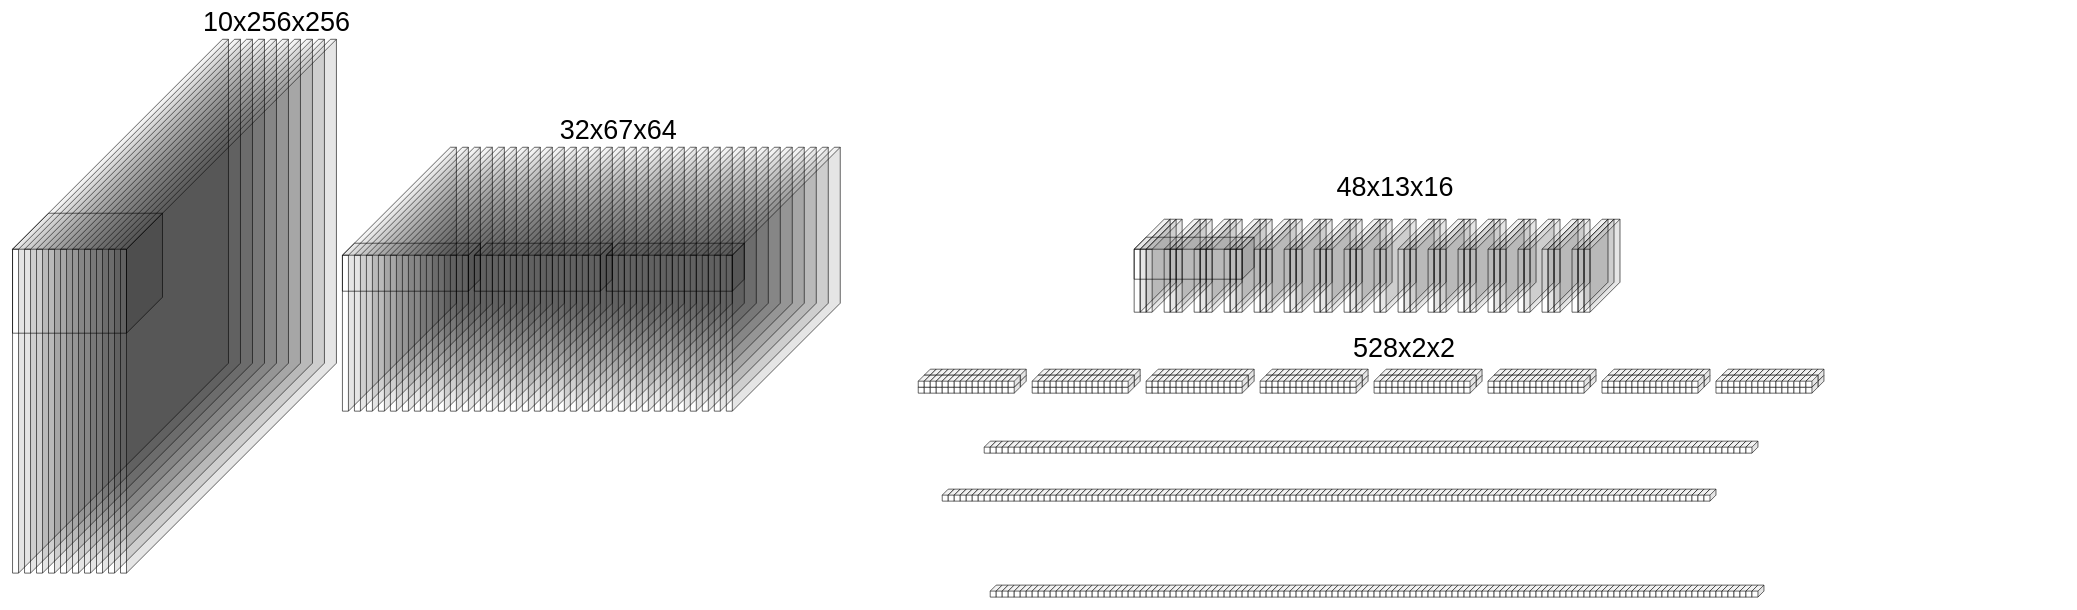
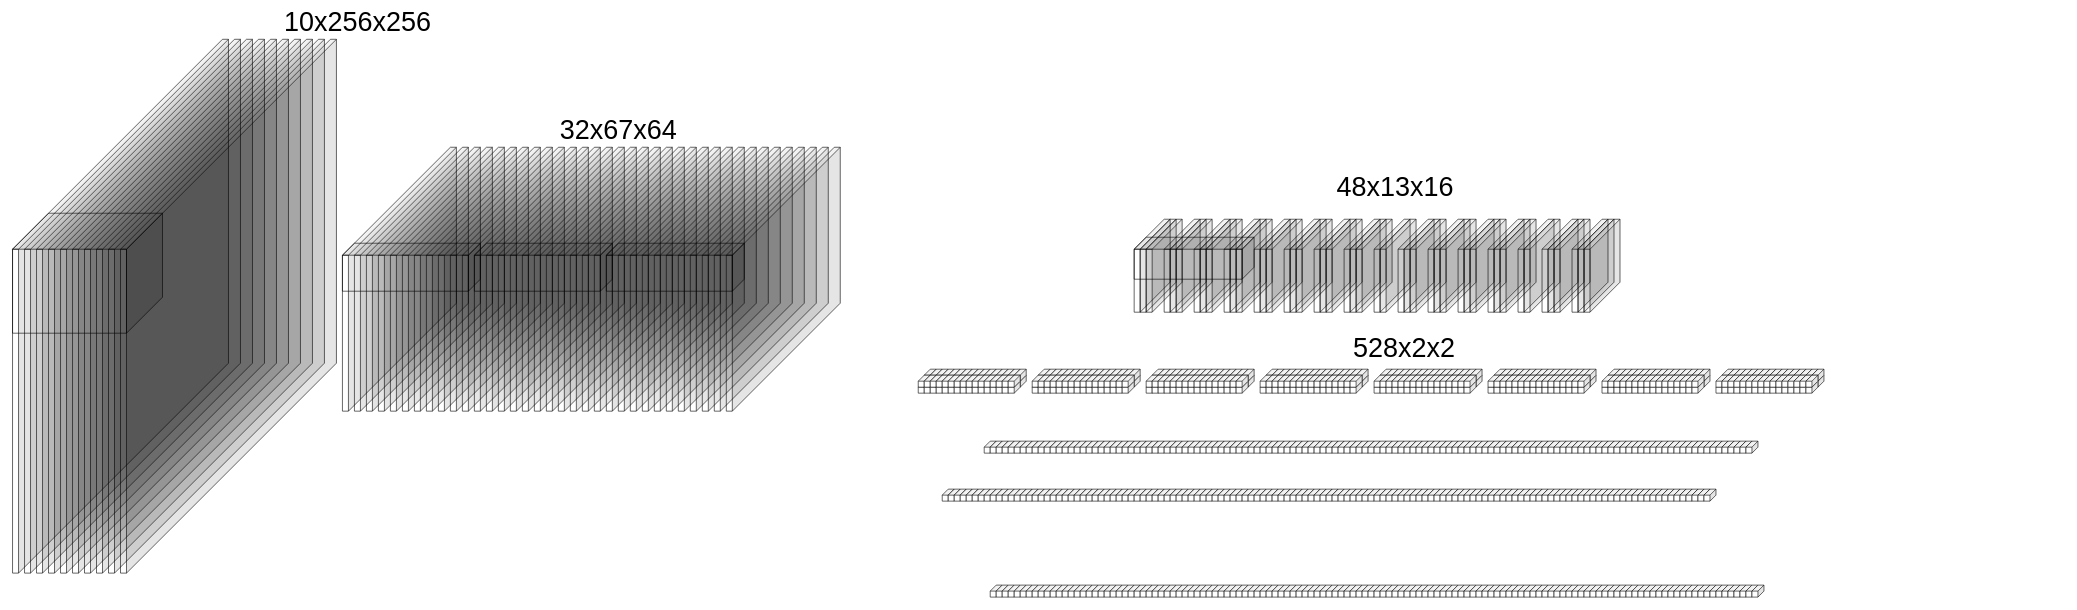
(276, 21) -> (357, 21)
